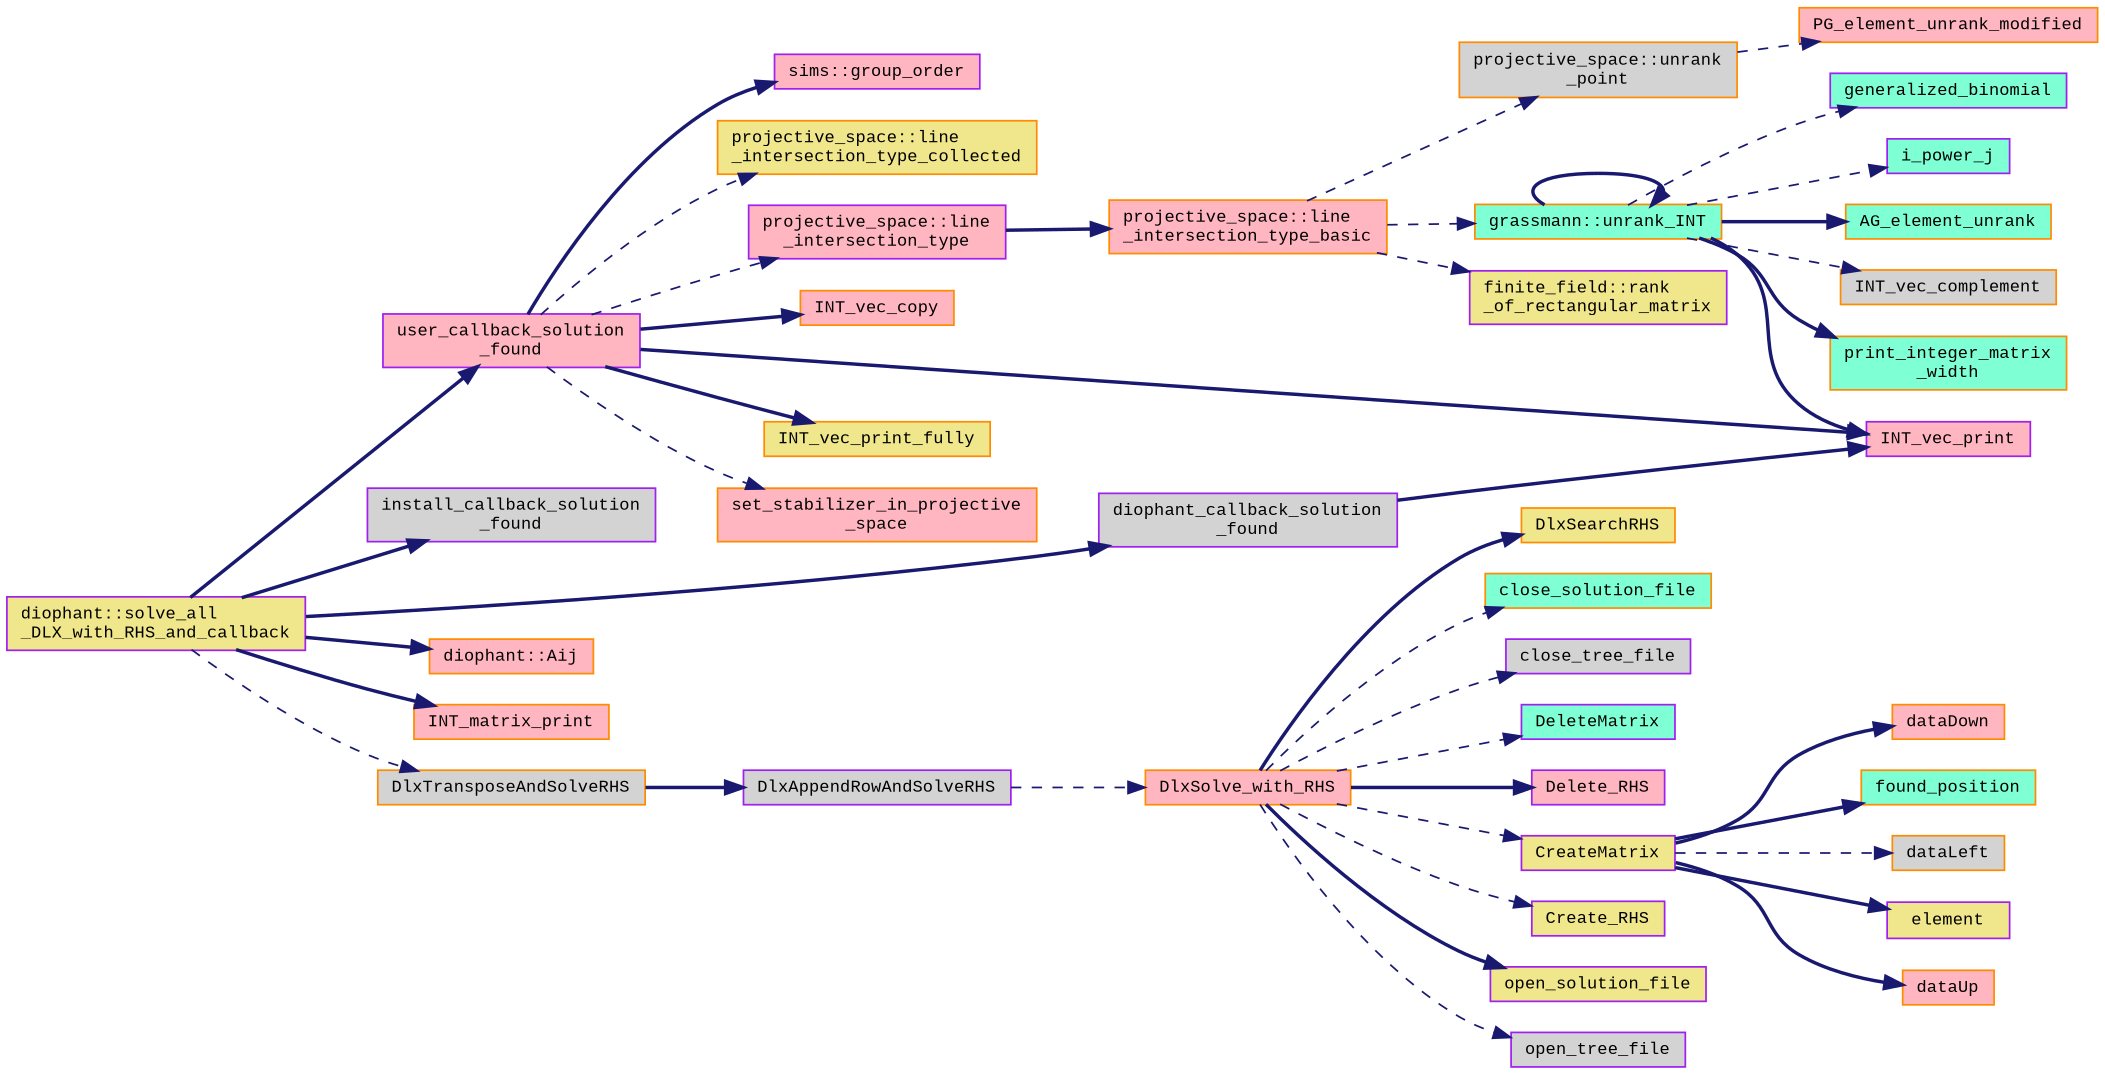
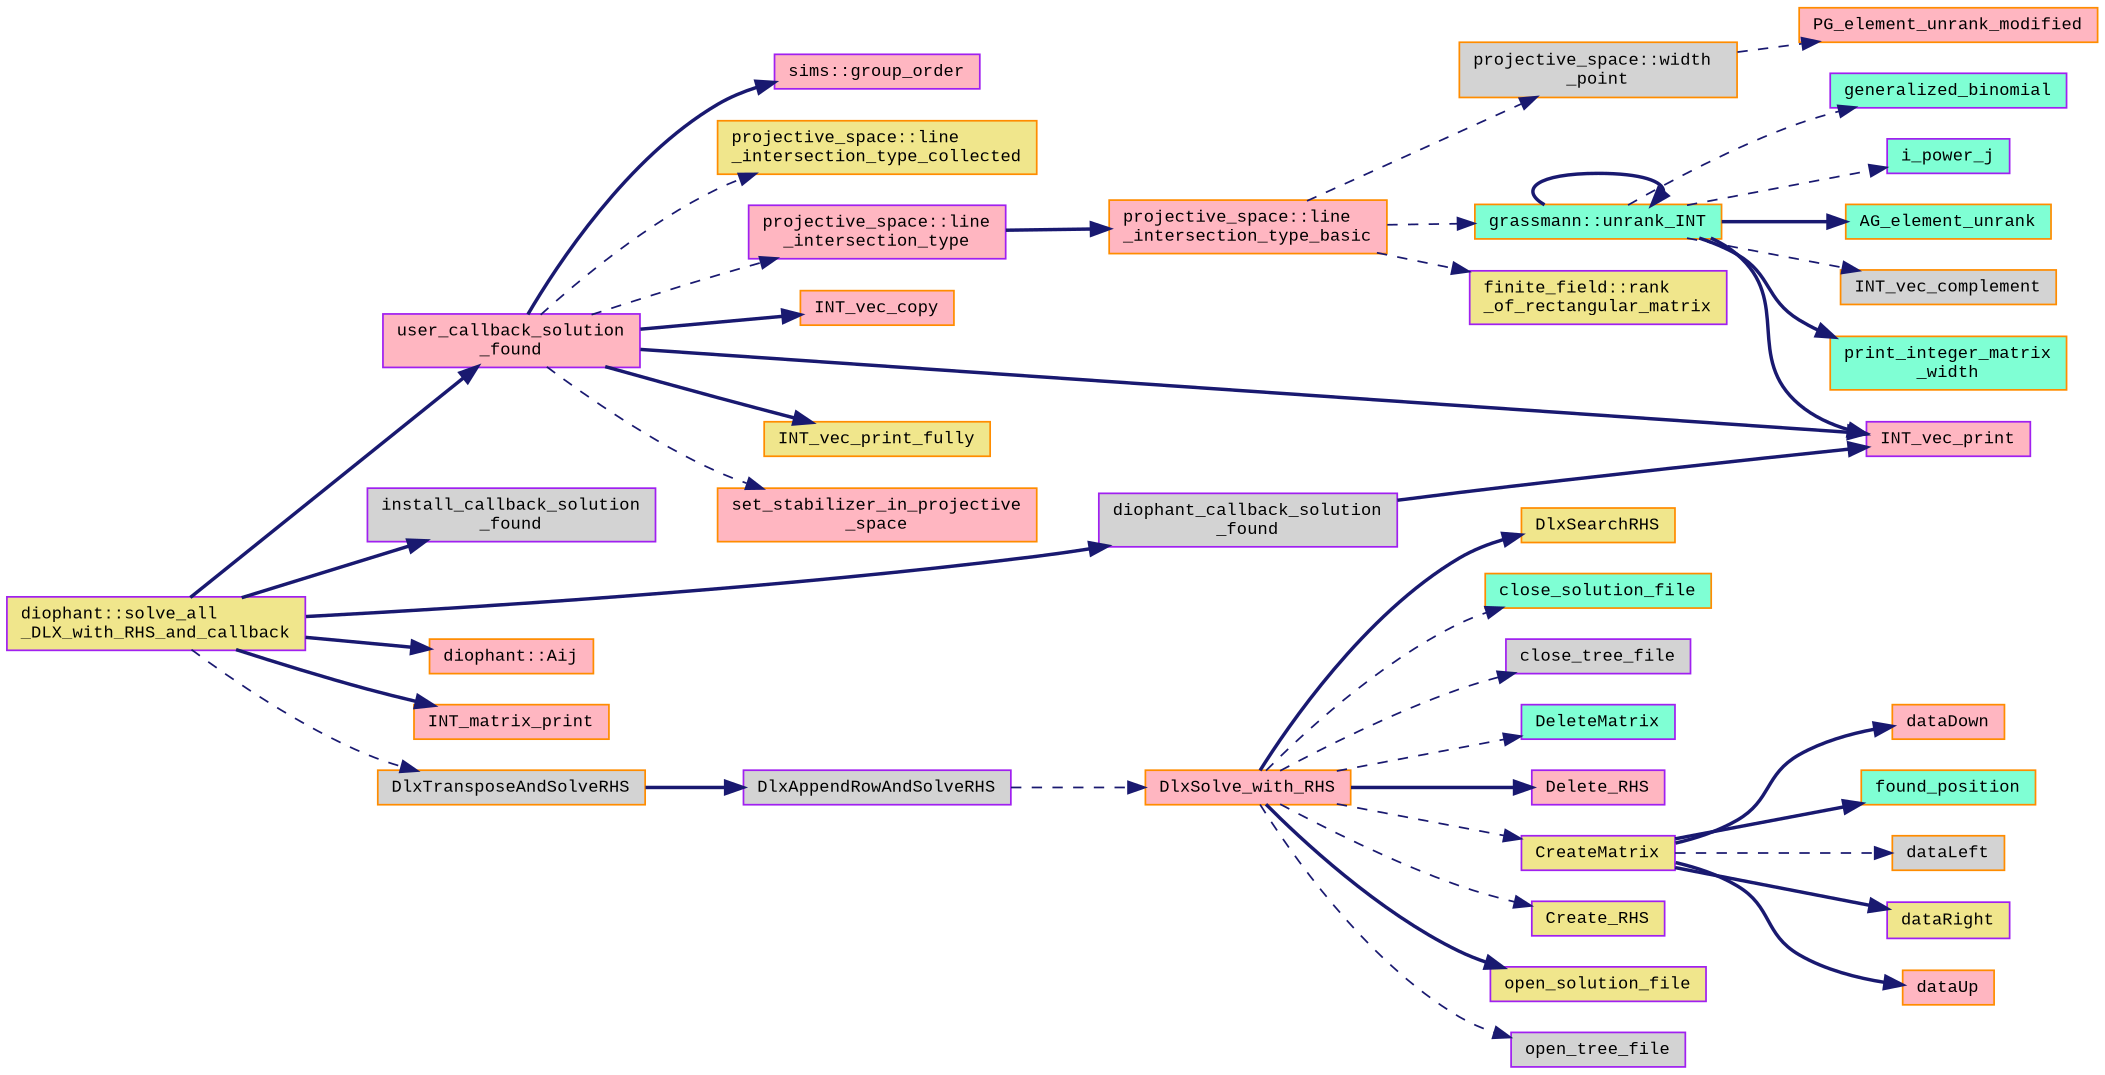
(1598, 70) -> (1598, 70)
(1948, 920) -> (1948, 920)
